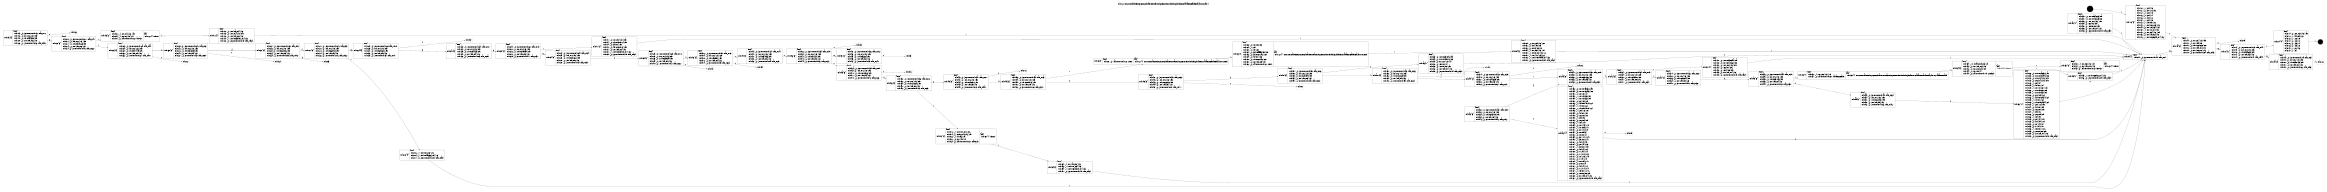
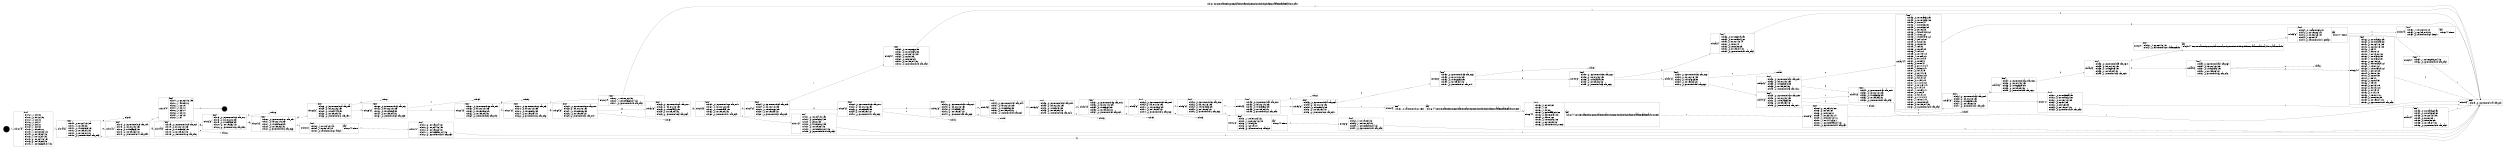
none -> (906, 56)
(834, 64) -> (1126, 107)
none -> (2318, 66)
none -> (200, 126)
(1614, 133) -> (1922, 115)
